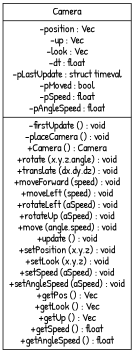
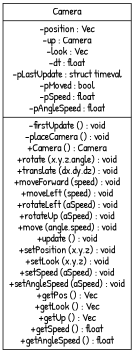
(67, 40) -> (67, 40)
